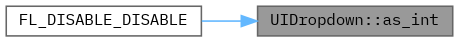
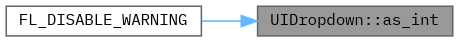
(104, 21) -> (104, 21)
